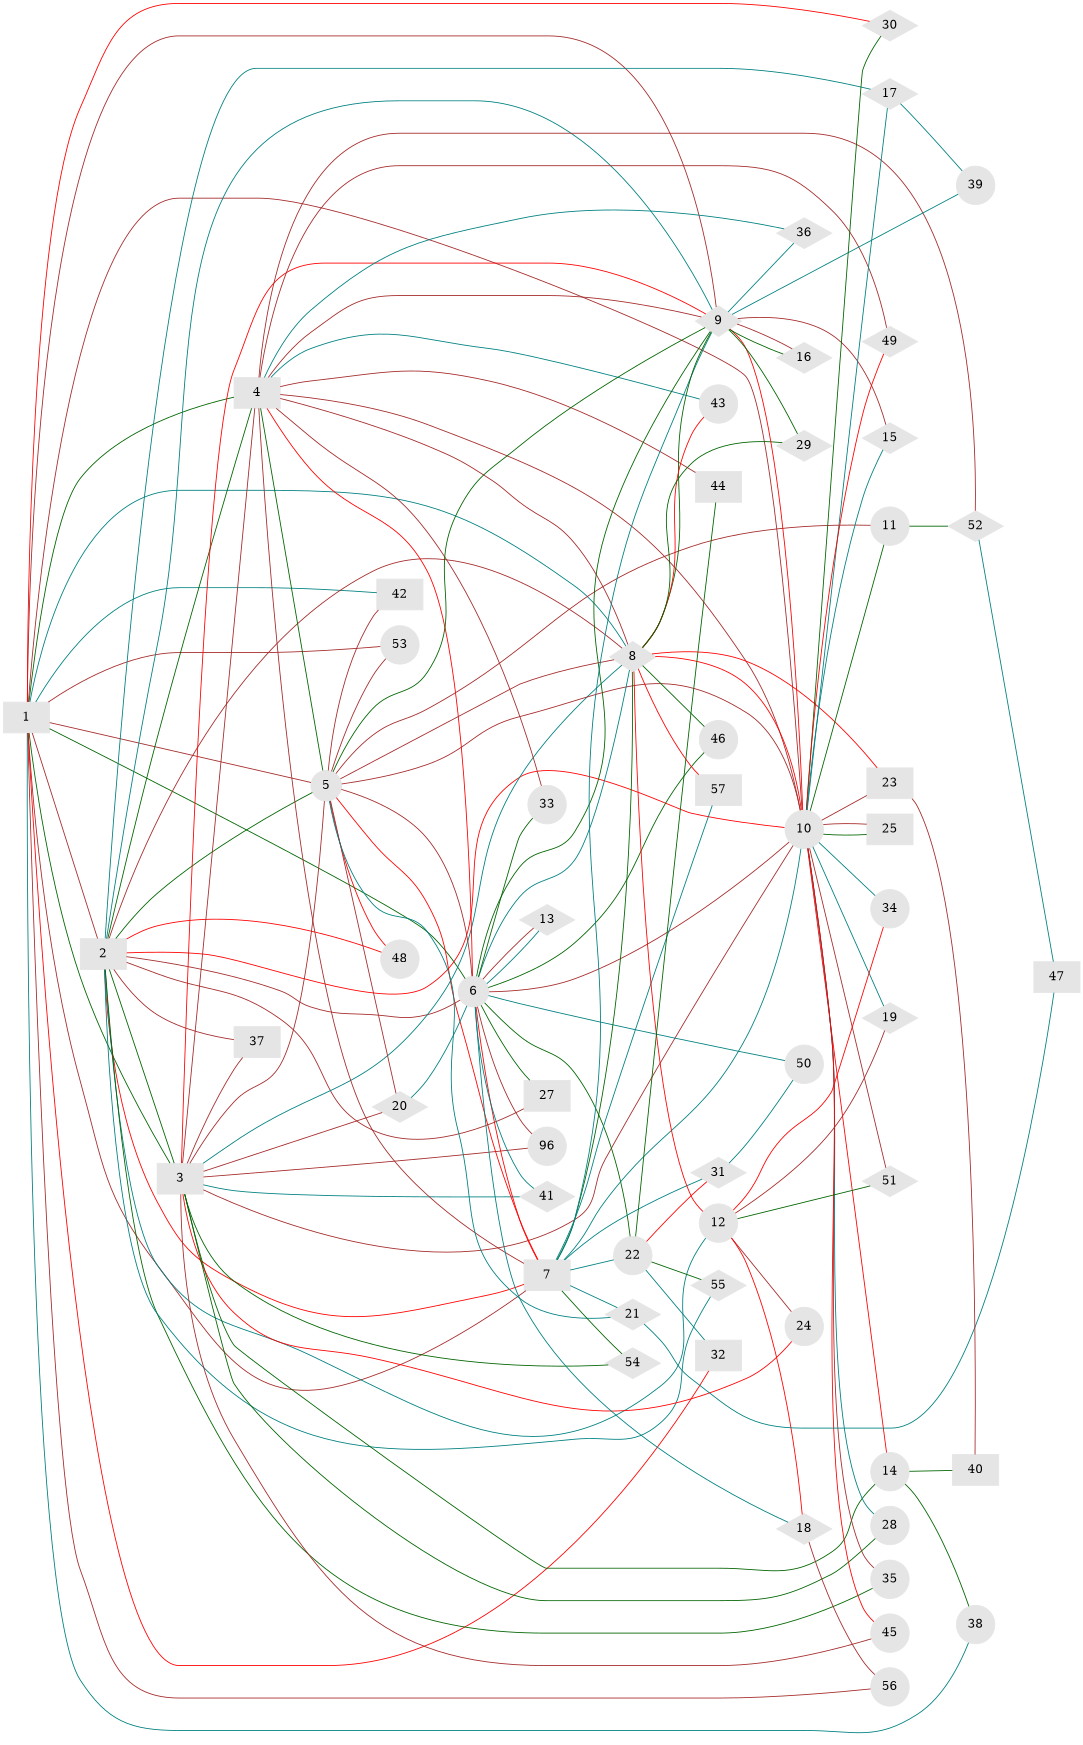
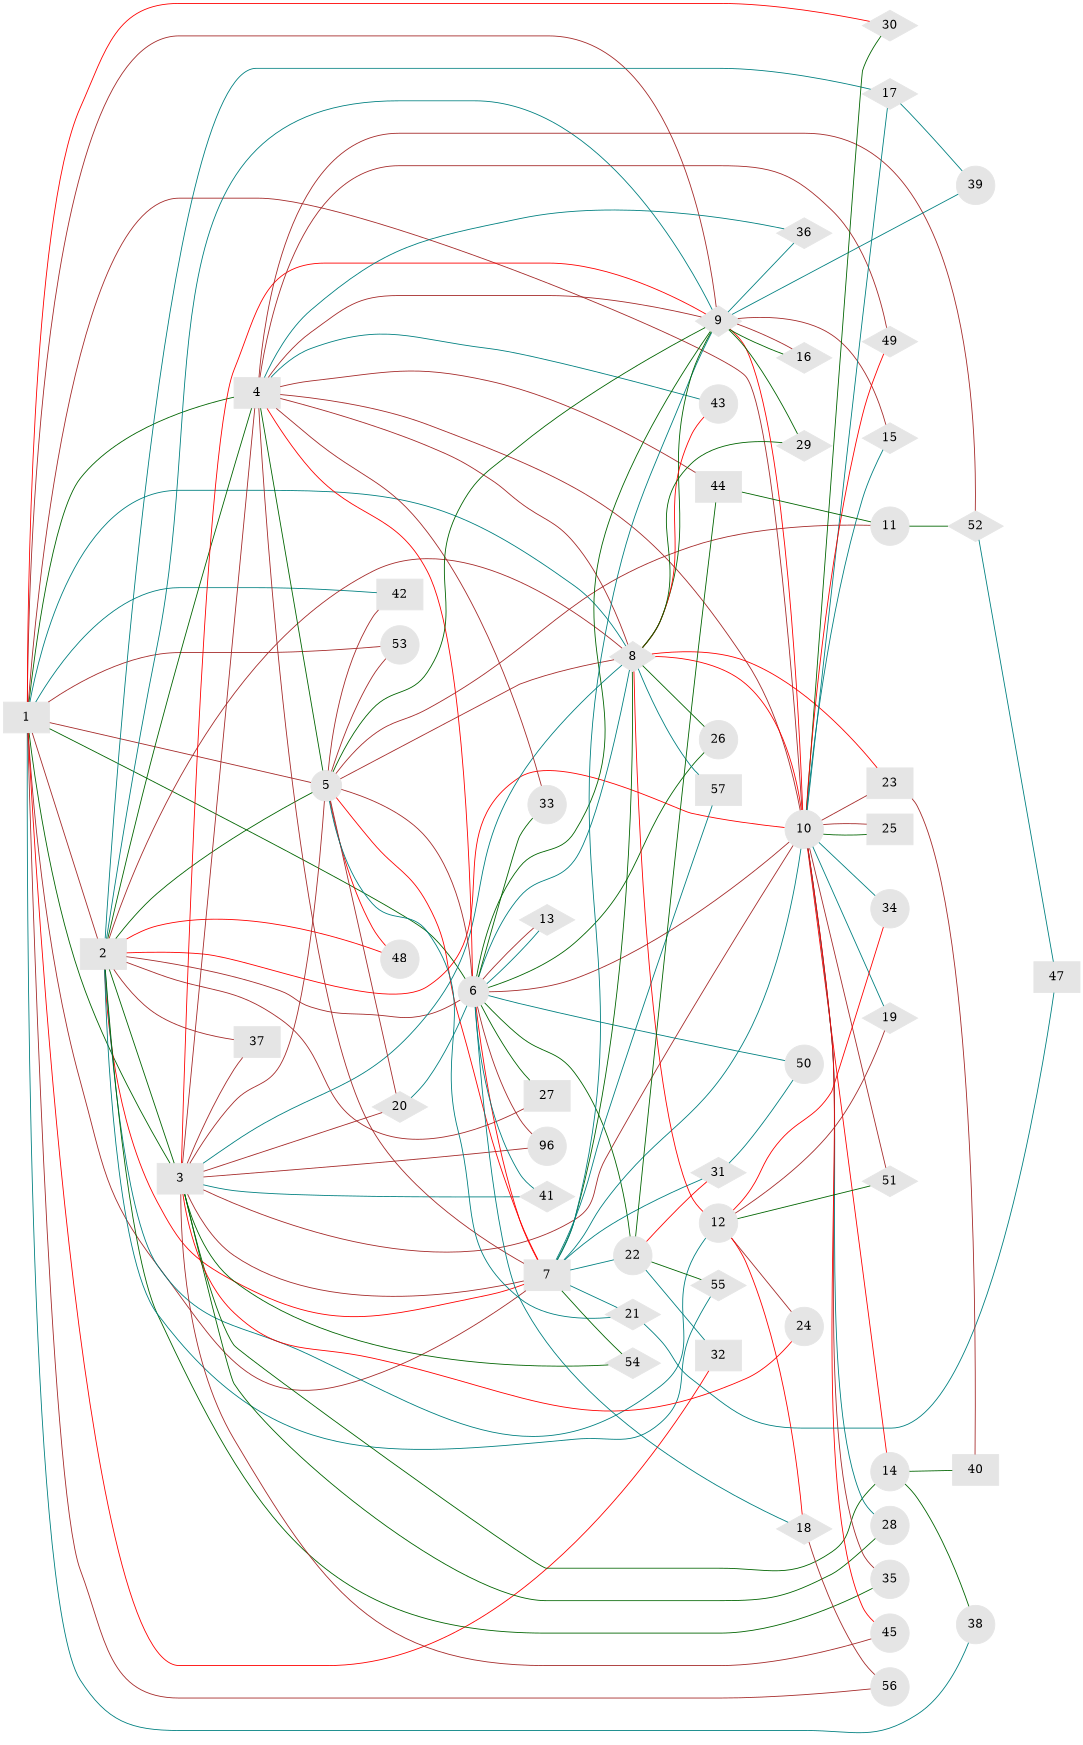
(847, 678) -> (806, 507)
(609, 691) -> none
(664, 724) -> (664, 724)
(719, 740) -> (719, 740)
none -> (337, 1292)
